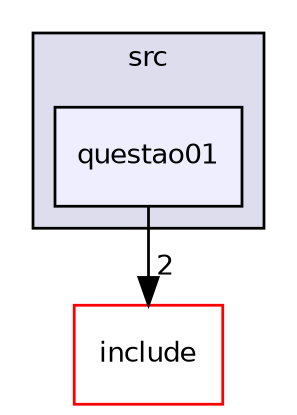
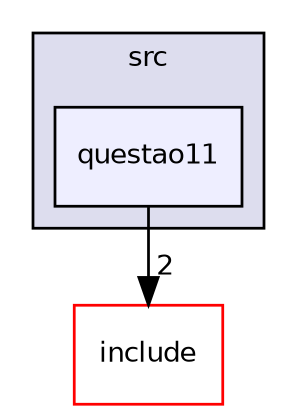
(148, 157) -> (148, 157)
